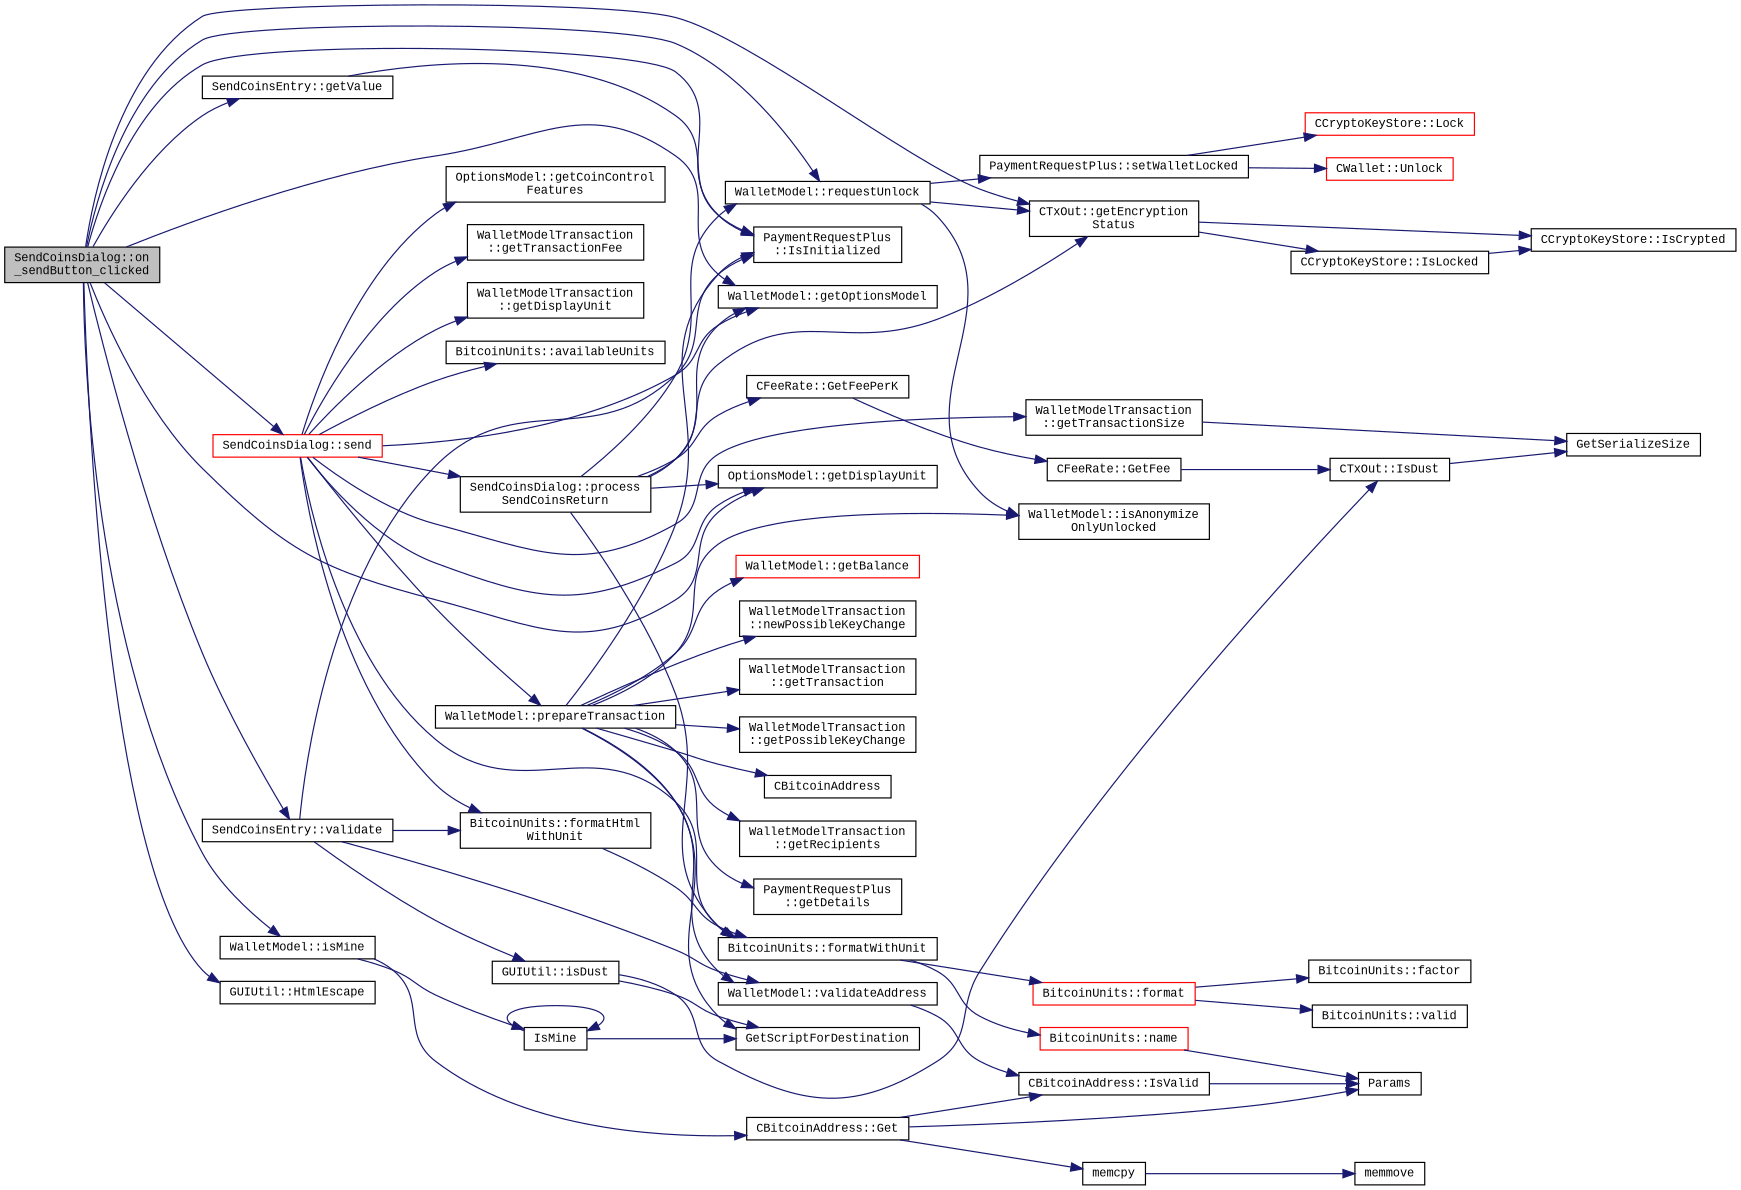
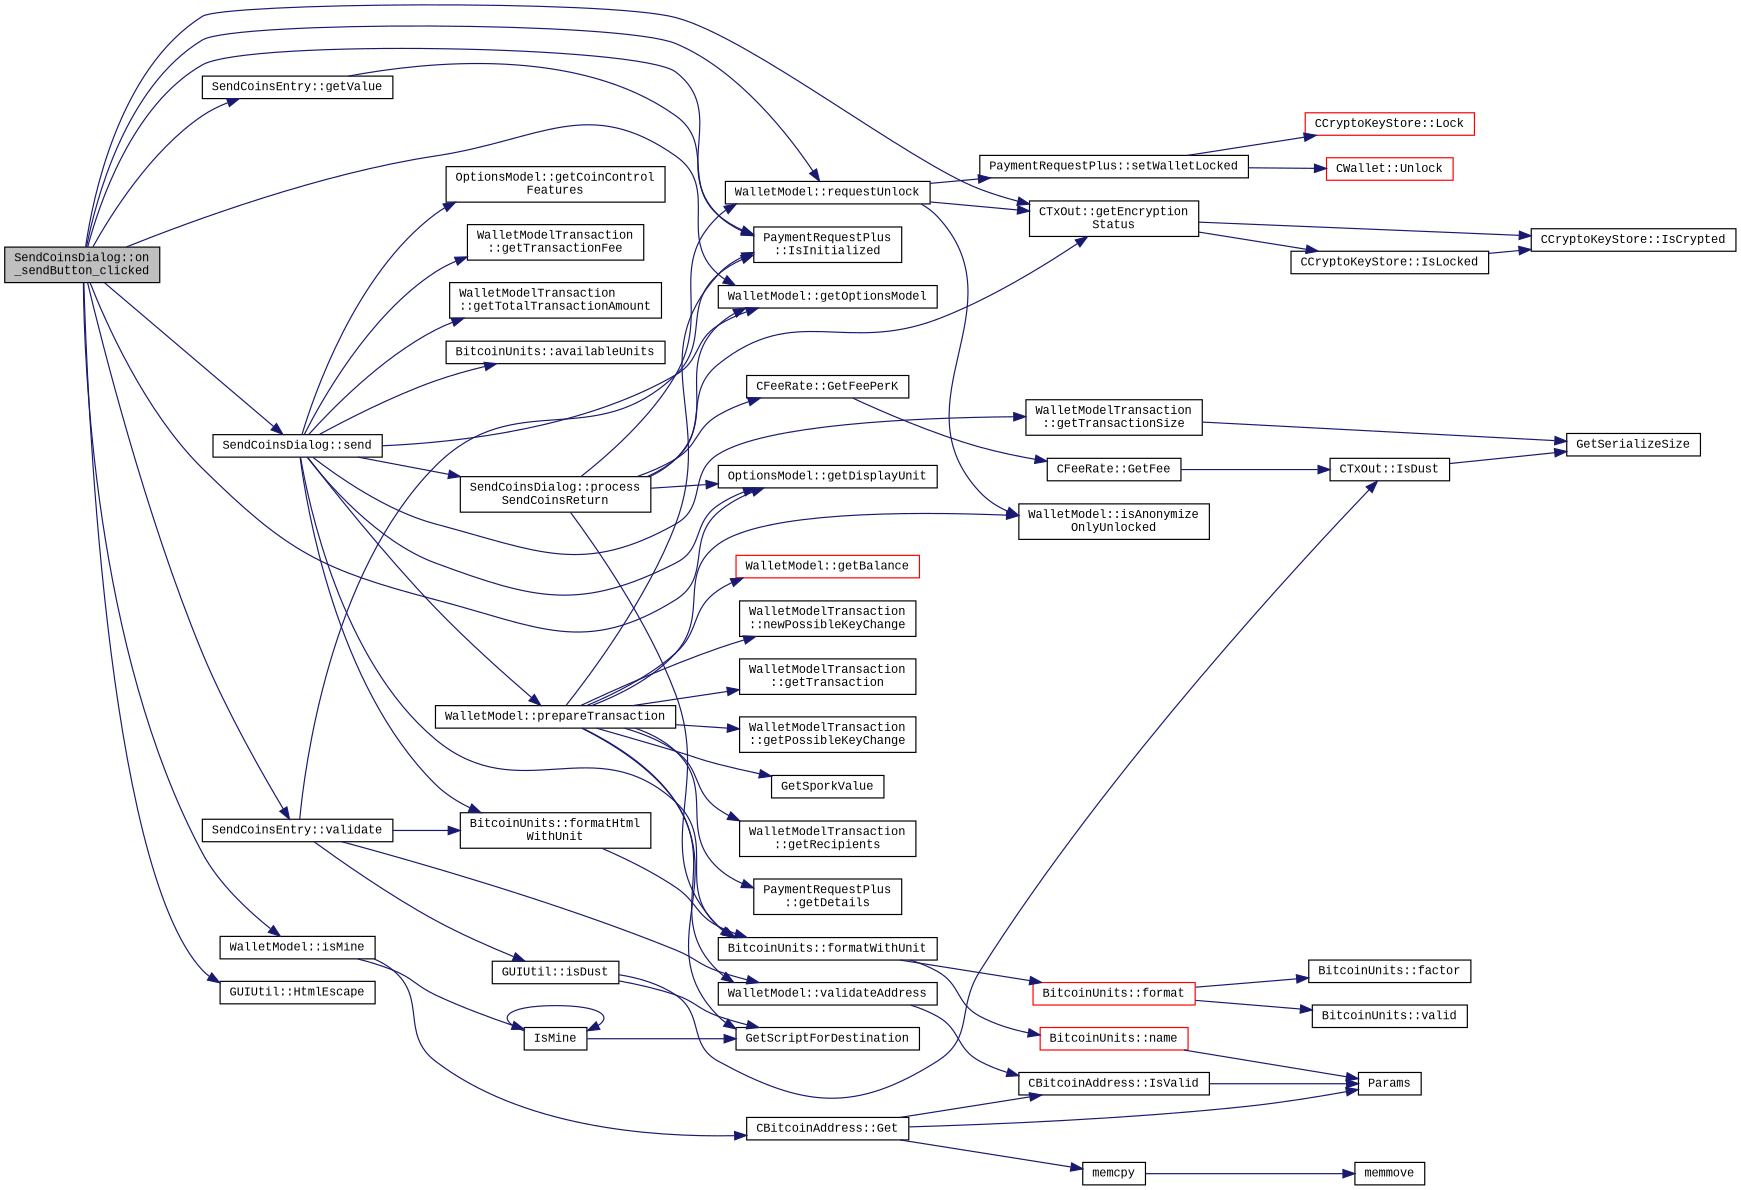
(556, 300) -> (556, 300)
(298, 446) -> (298, 446)
(828, 787) -> (828, 787)
